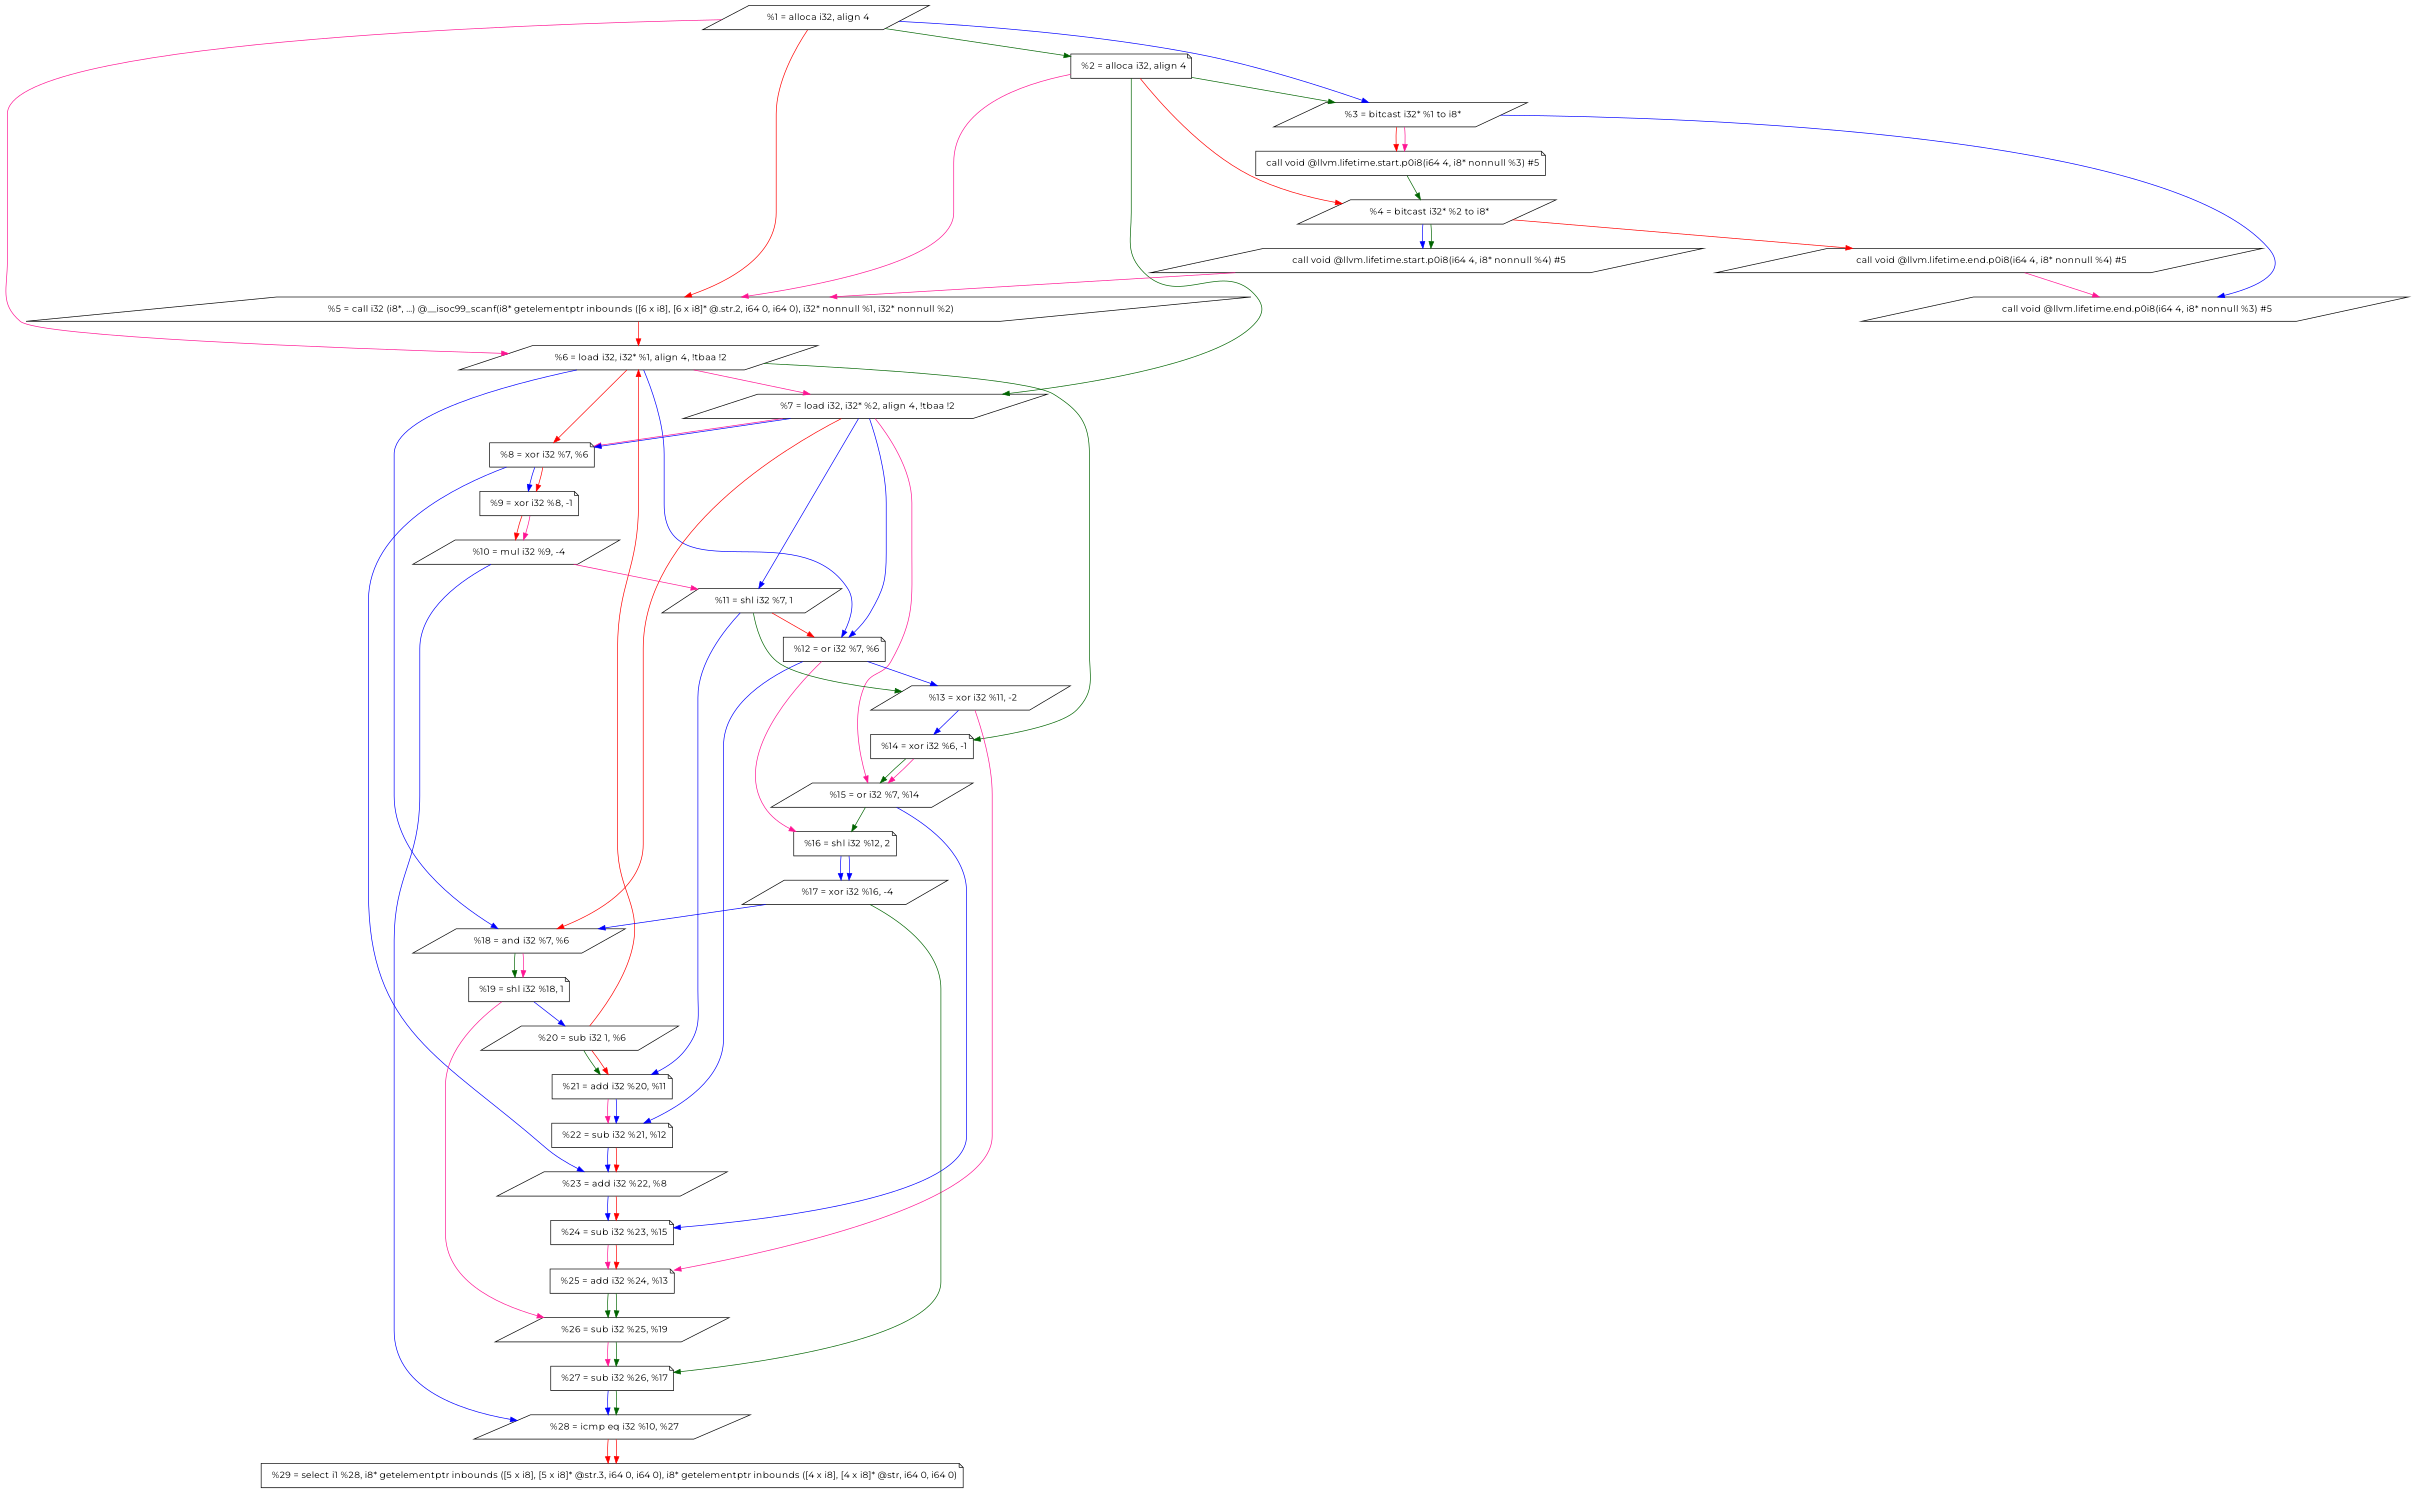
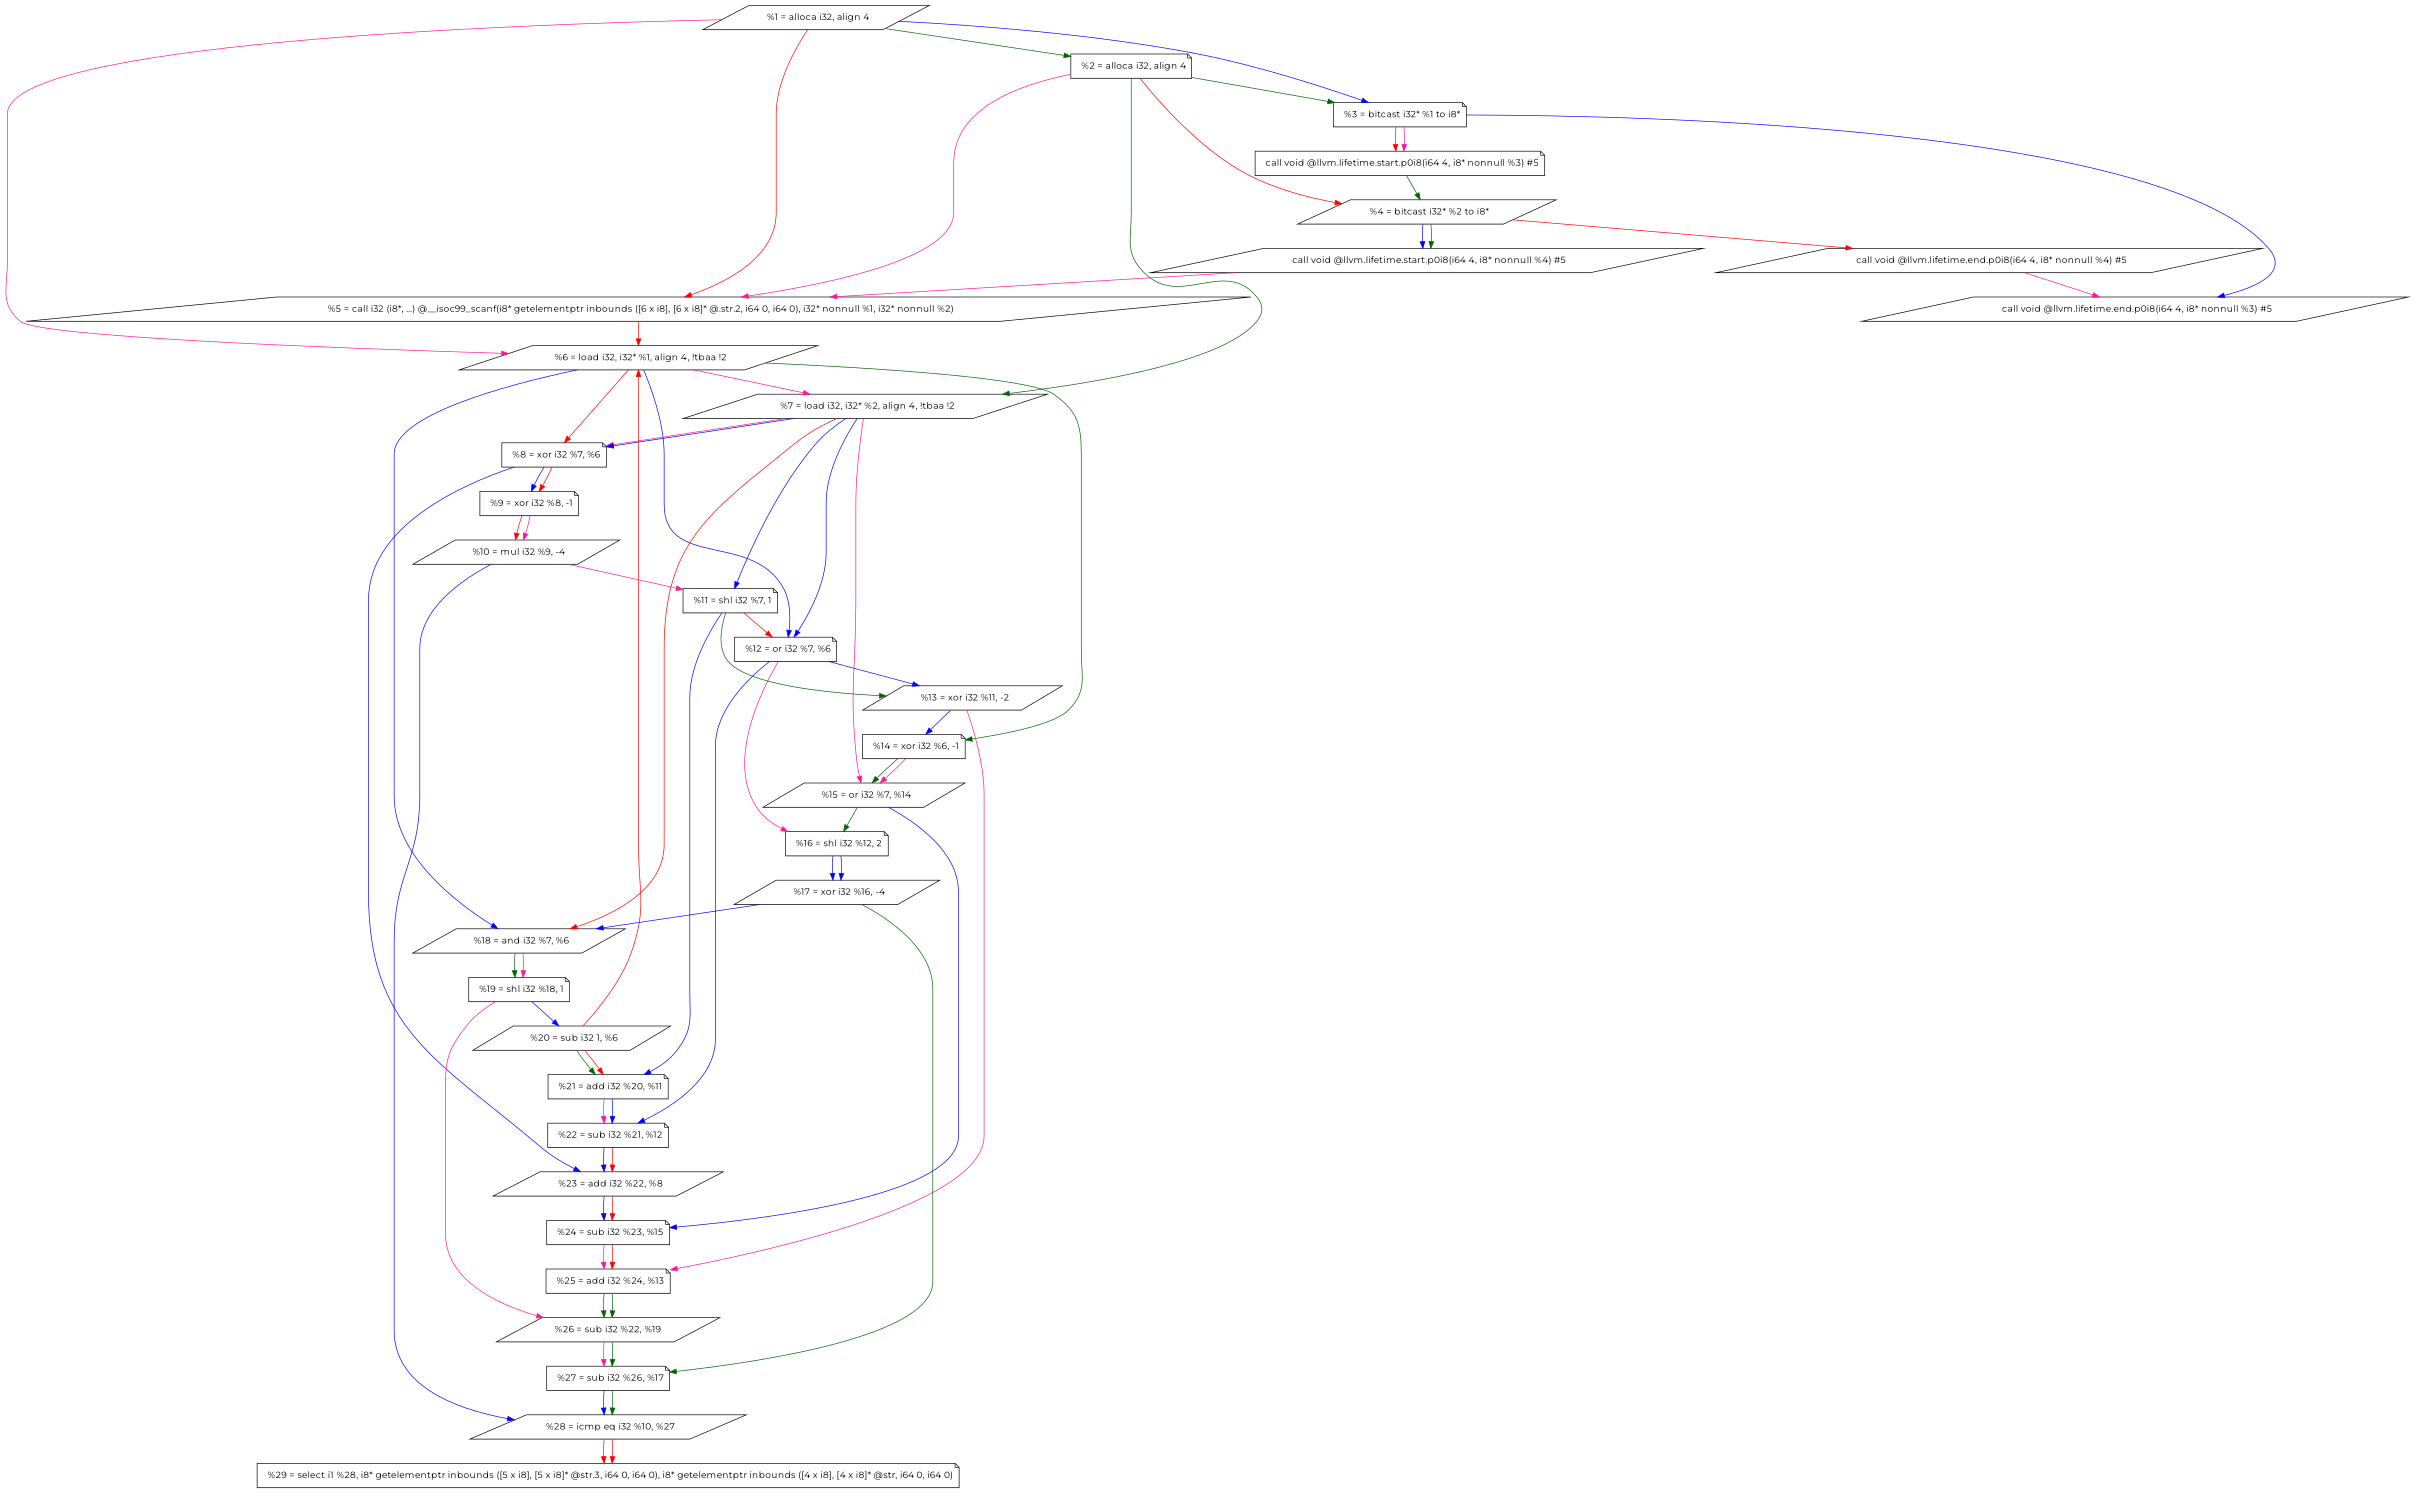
(1401, 115) -> (1400, 115)
(752, 601) -> (730, 601)
(612, 1330) -> (608, 1330)
